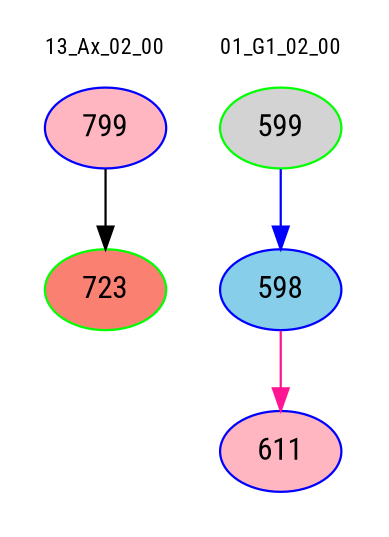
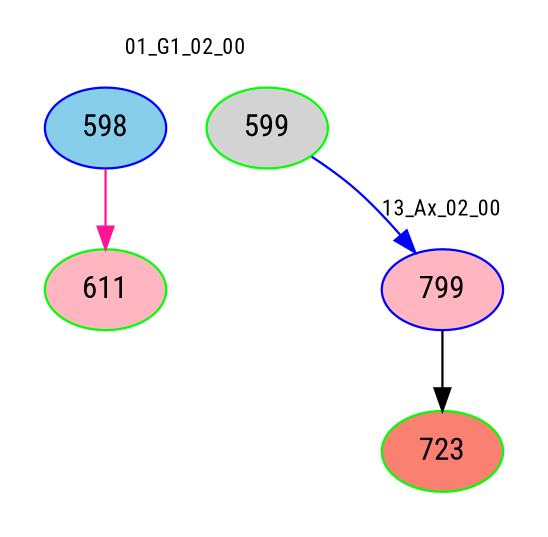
(281, 198) -> (378, 211)
(281, 451) -> (106, 290)
